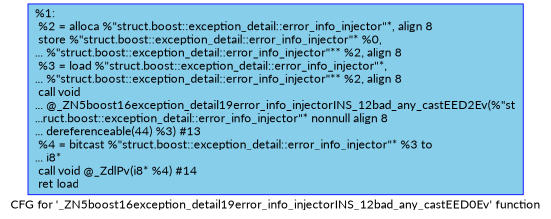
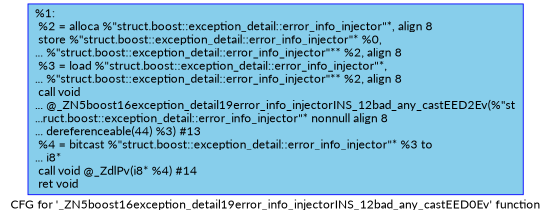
(57, 184) -> (57, 184)
